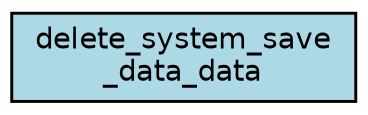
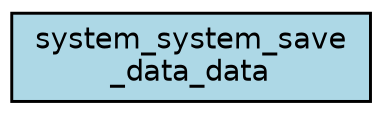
(184, 57) -> (191, 57)
